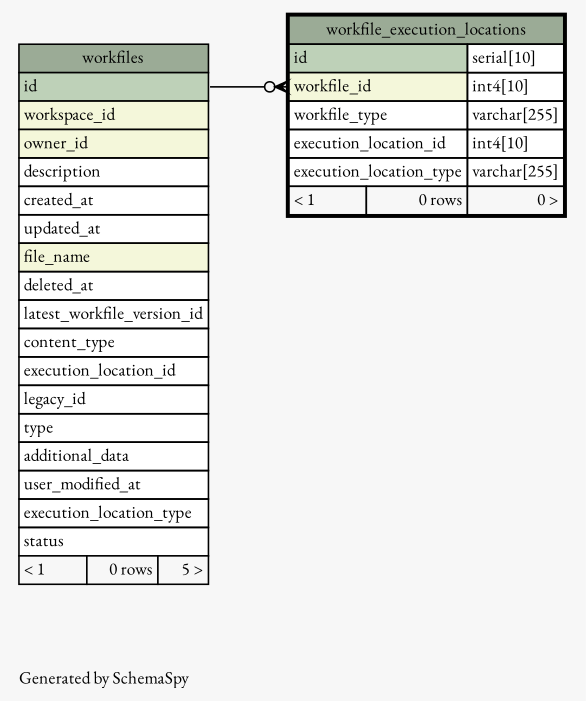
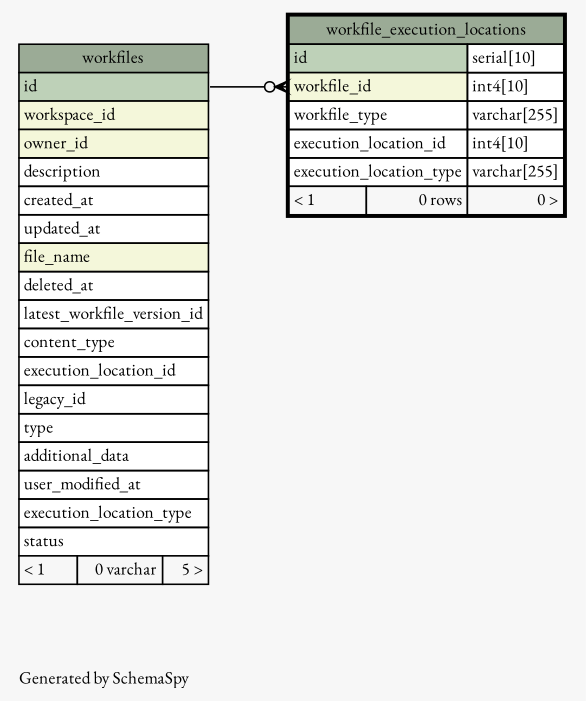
(131, 569) -> (126, 569)
